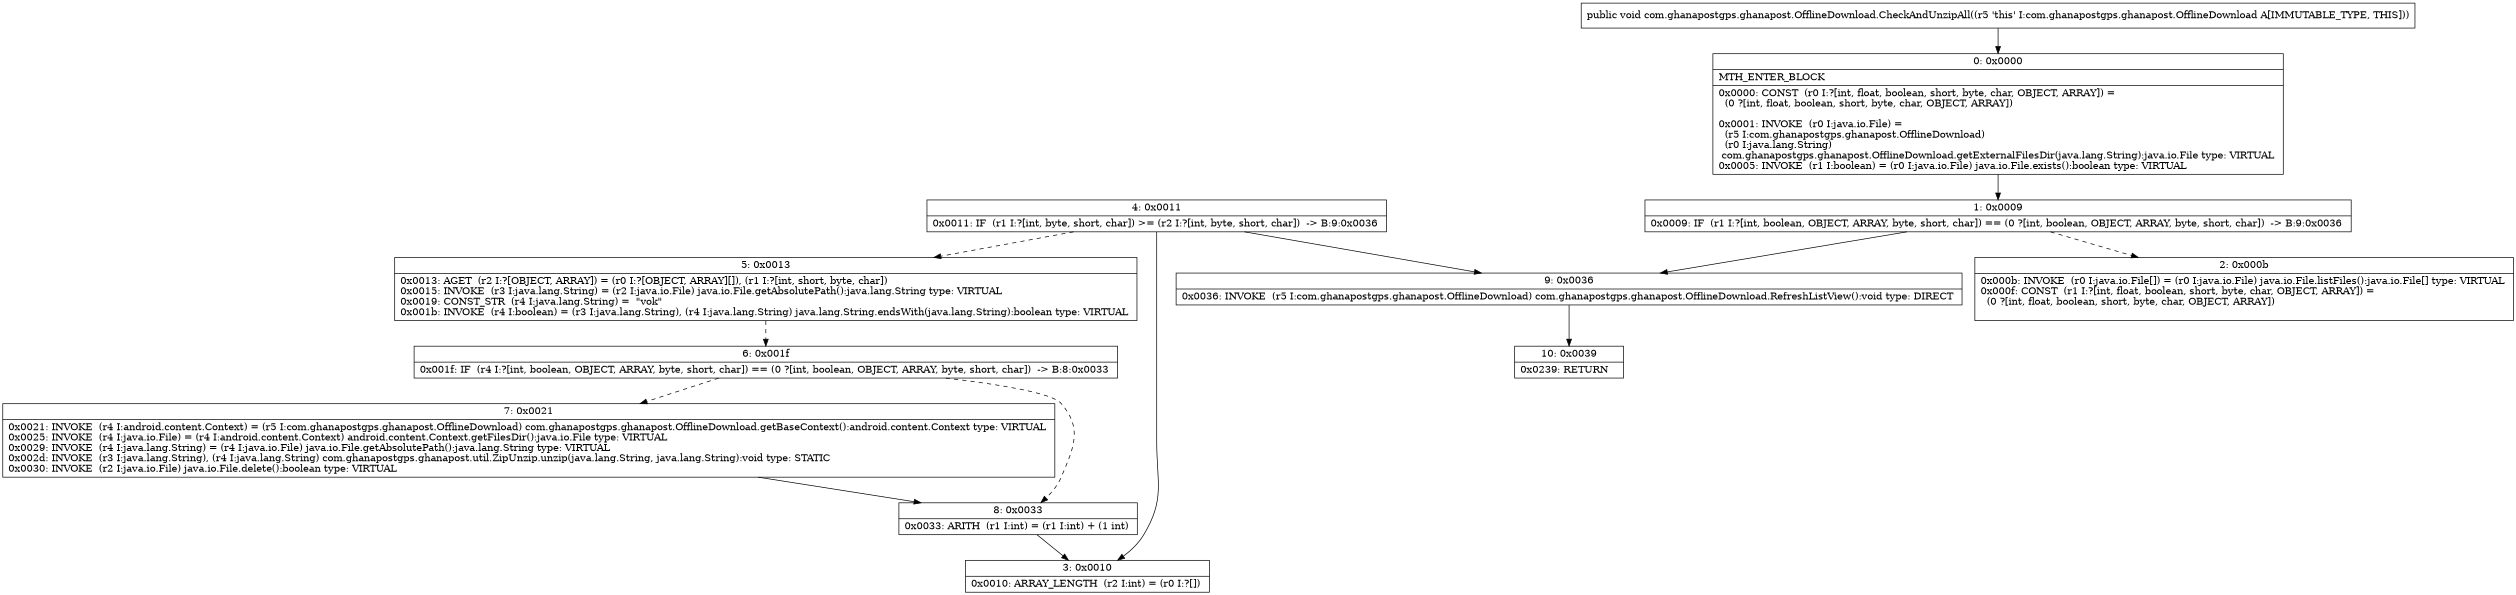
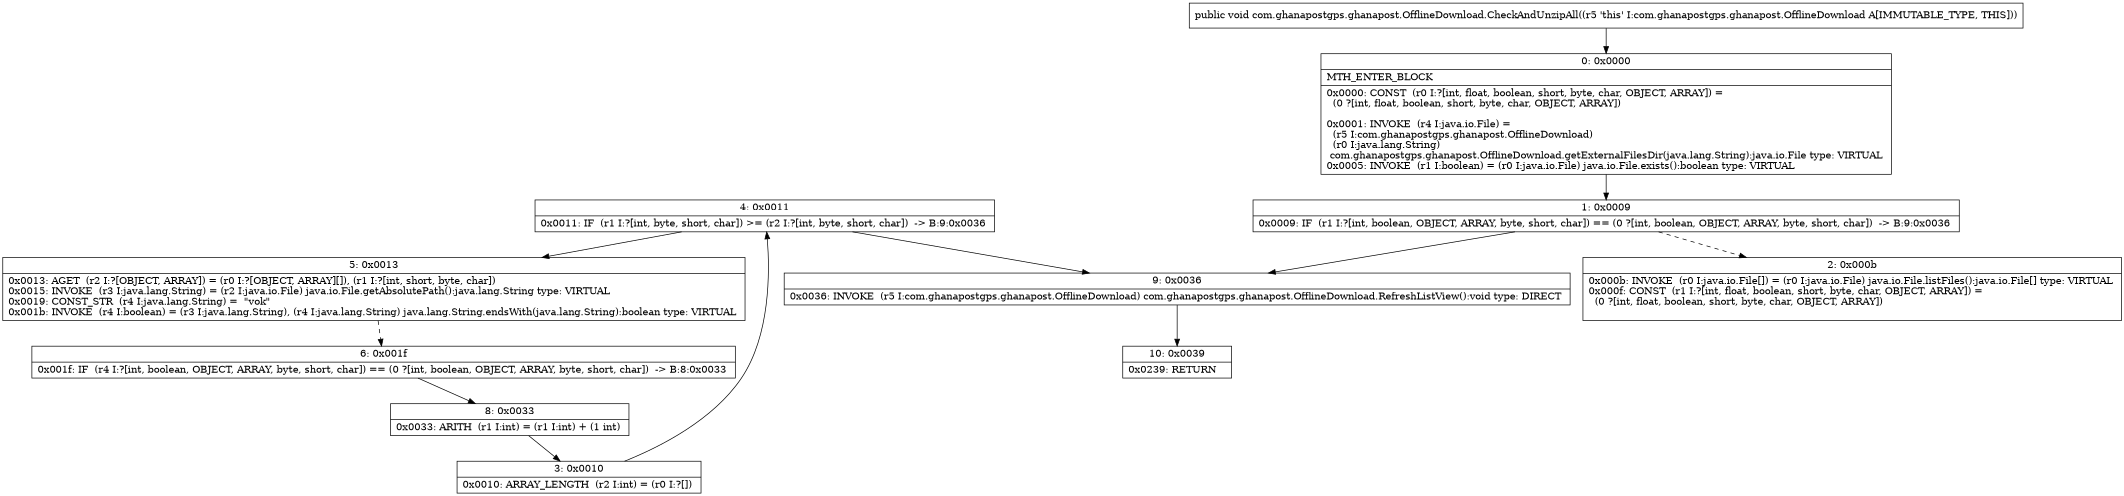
(1812, 124) -> (1420, 124)
(1007, 244) -> (615, 244)
(1056, 399) -> (443, 389)
(1157, 400) -> (741, 379)
(529, 440) -> none
